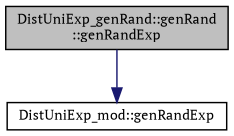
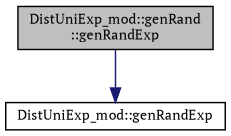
(117, 28) -> (115, 28)
